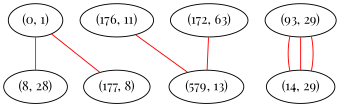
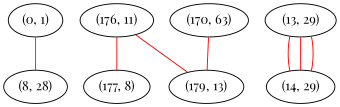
(209, 20) -> (209, 20)
(301, 20) -> (301, 20)
(76, 53) -> (117, 54)
(206, 87) -> (206, 87)
